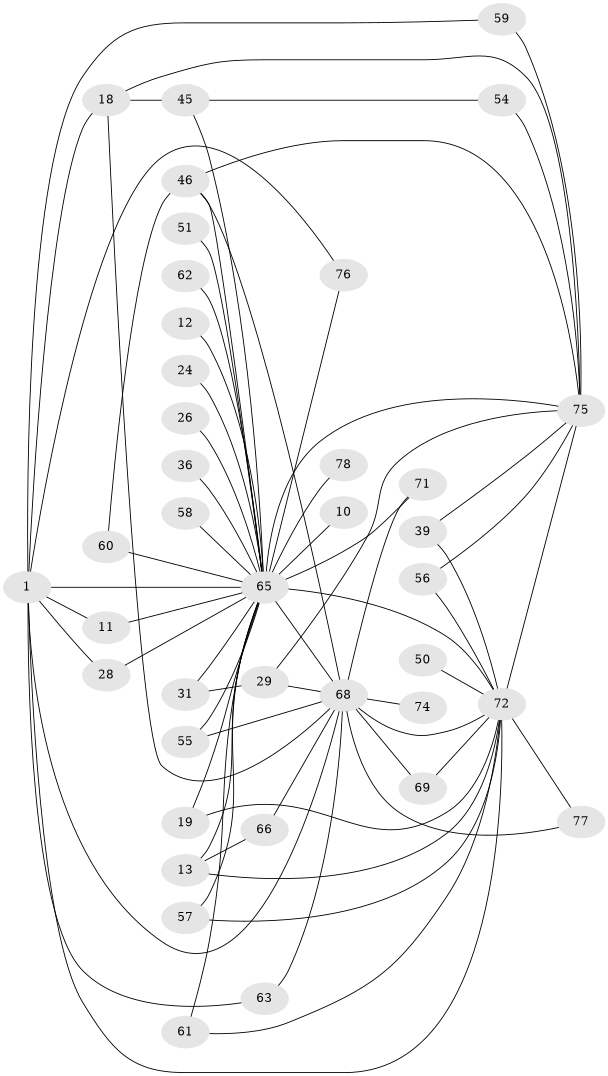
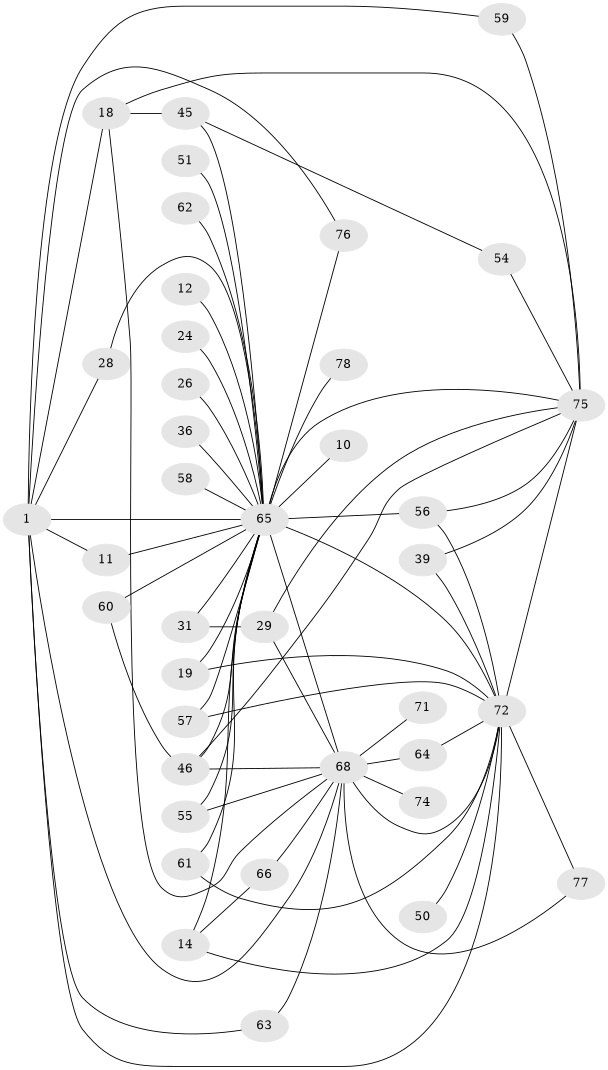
(352, 546) -> (347, 516)
(423, 789) -> (423, 755)
(186, 870) -> (186, 945)
